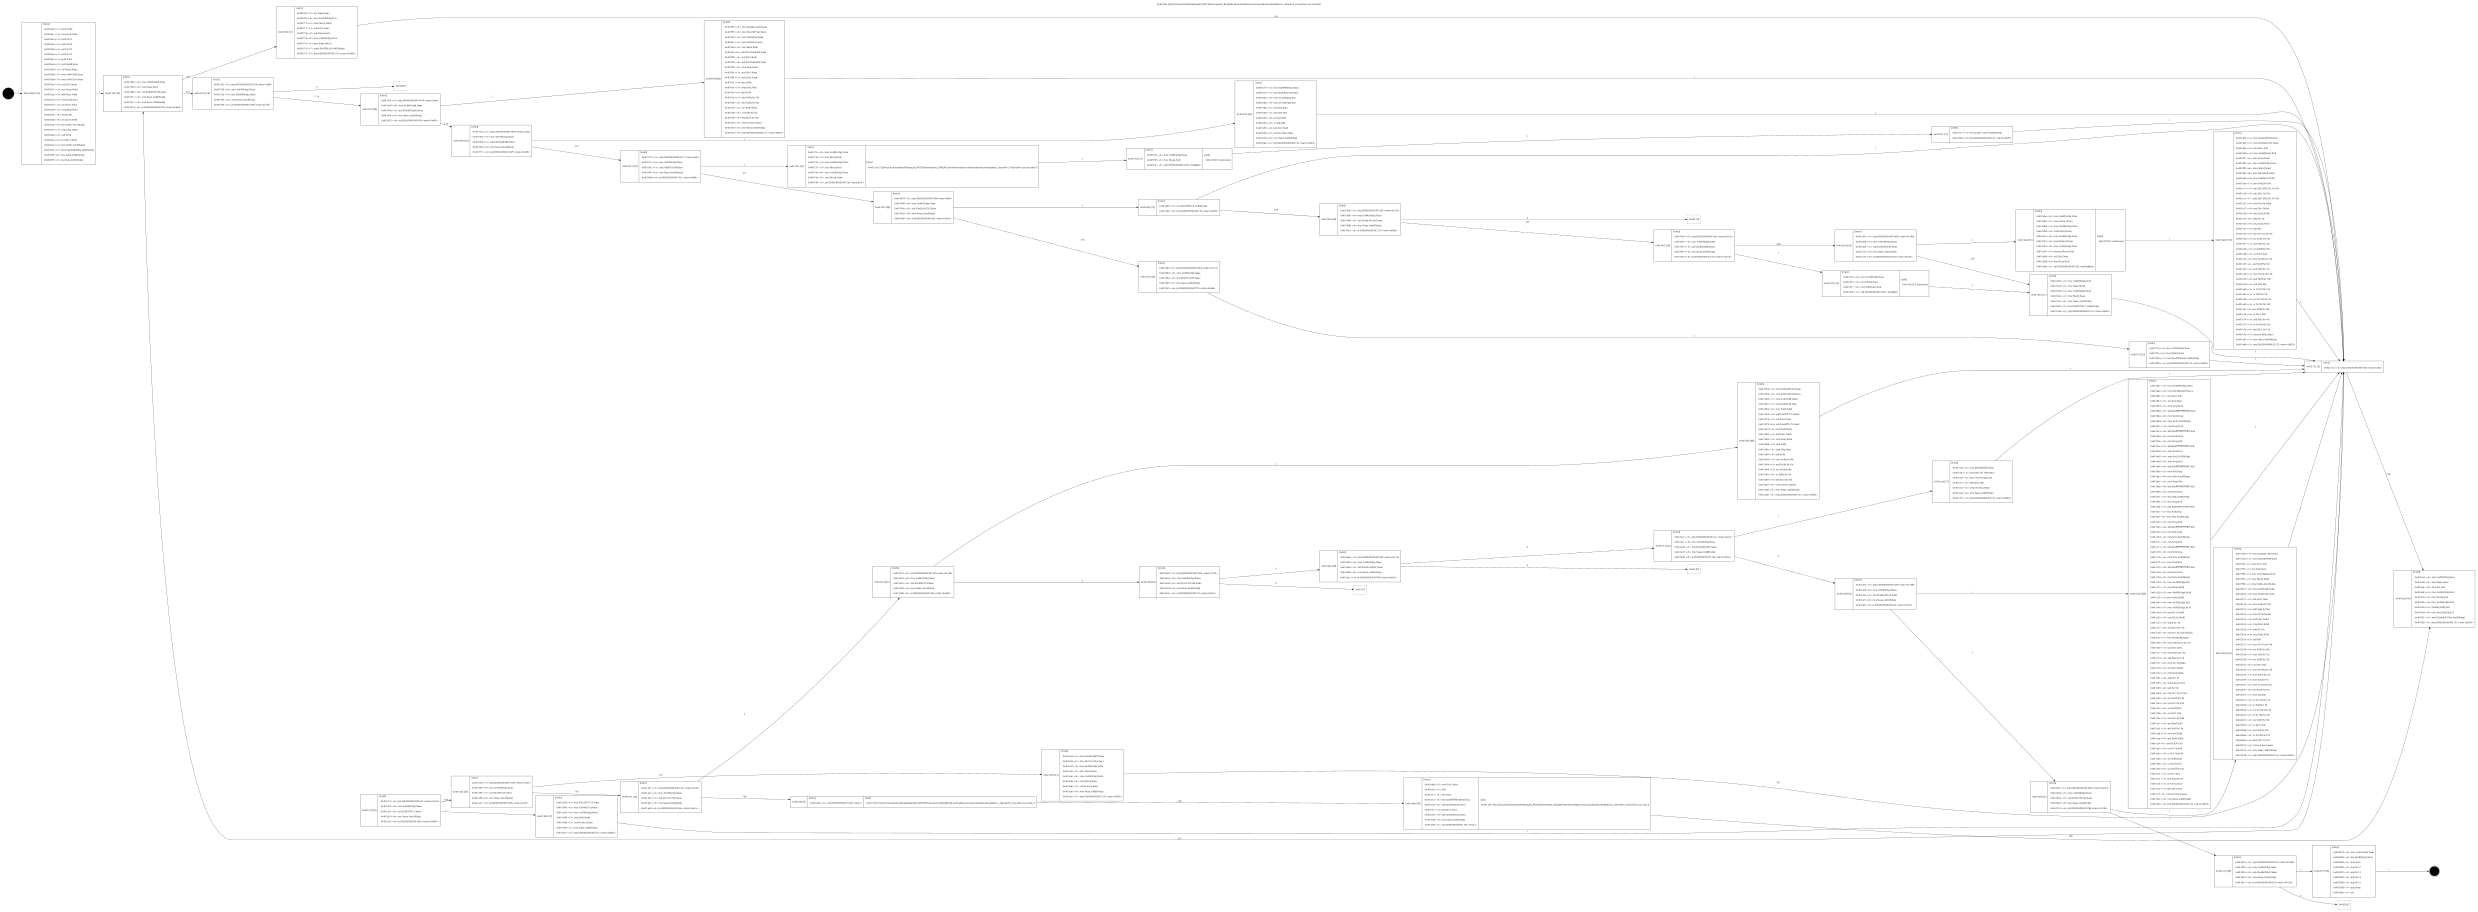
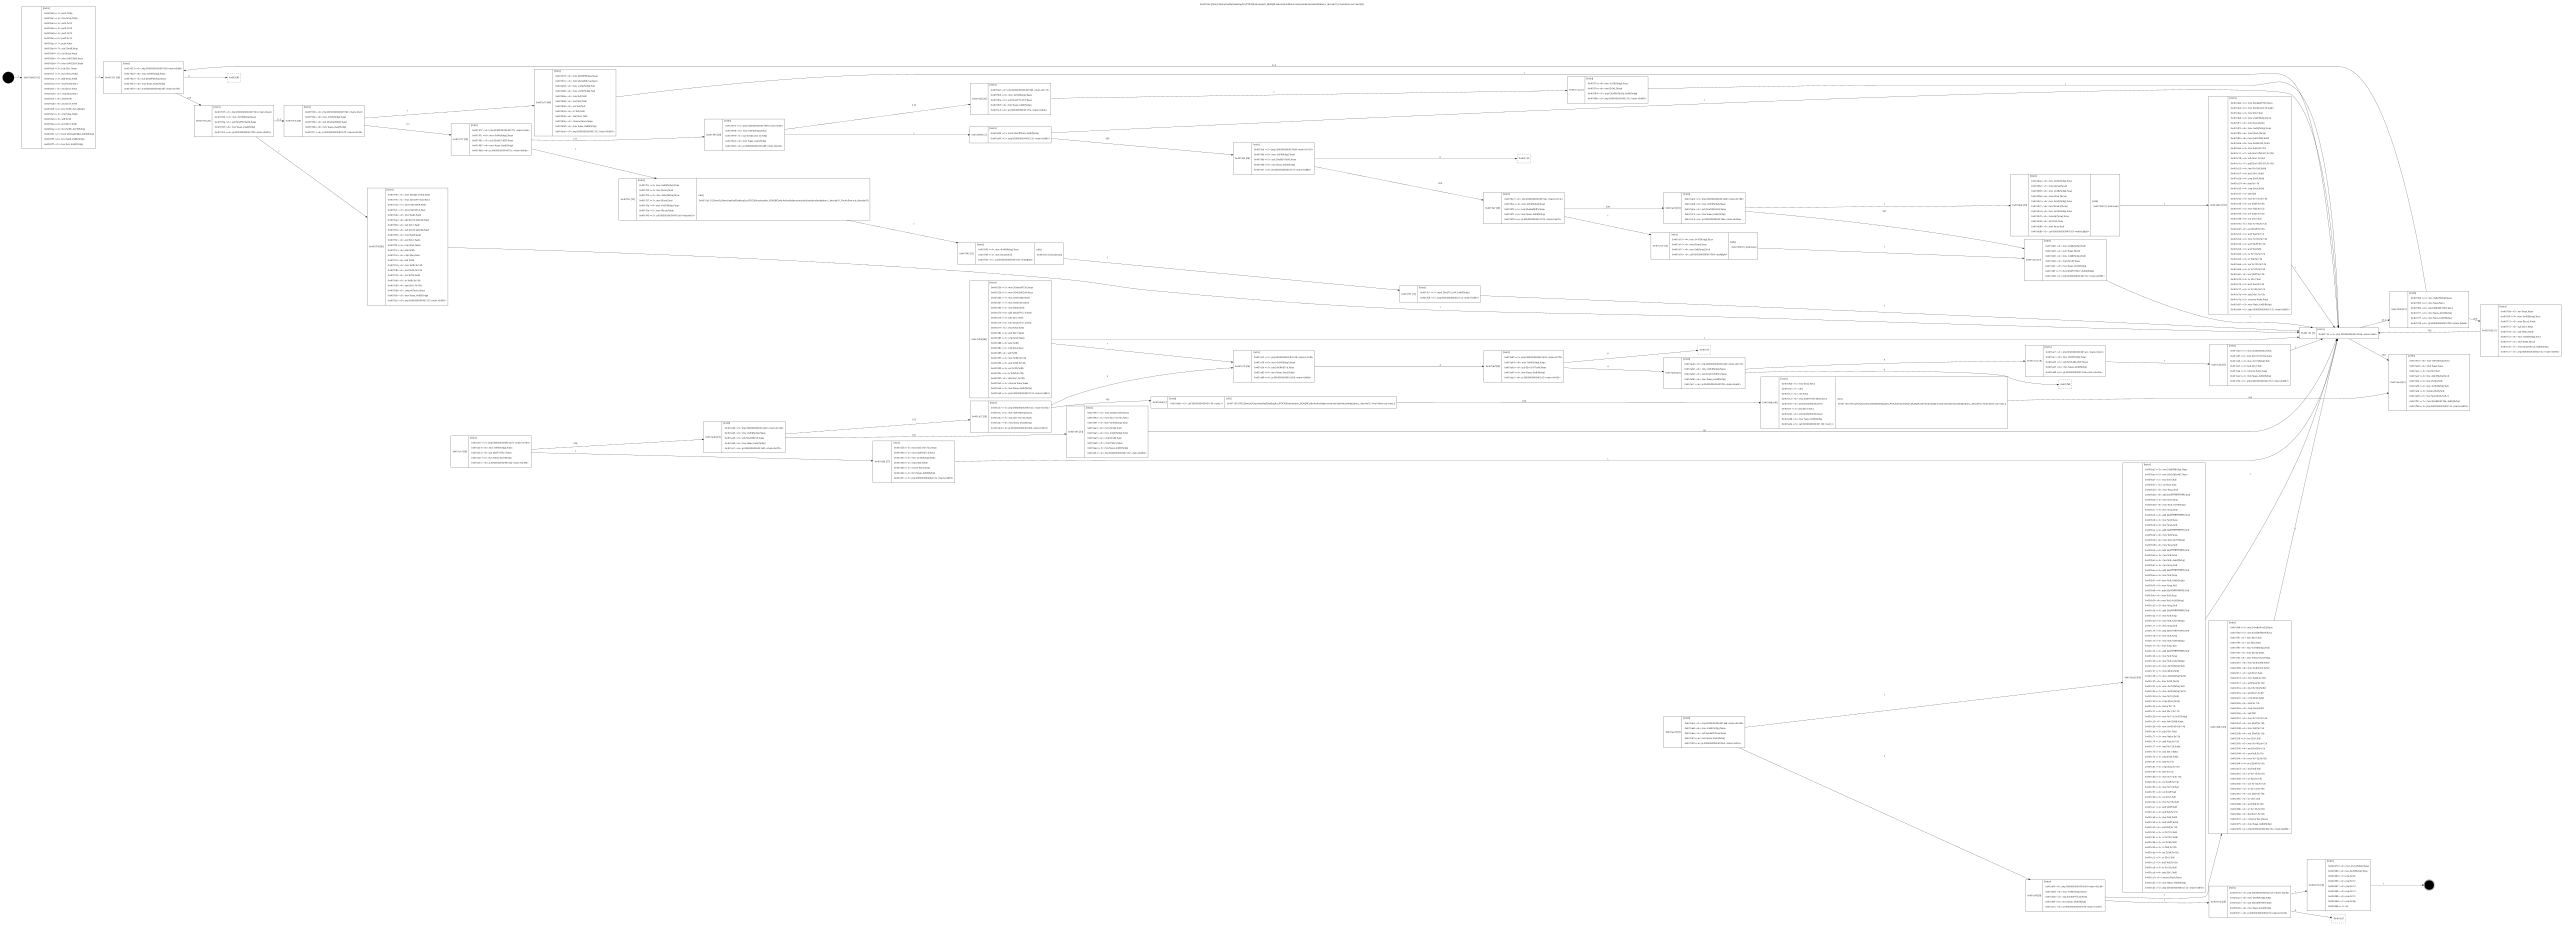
(98, 94) -> (98, 78)
(1323, 466) -> (1141, 353)
(1784, 570) -> none
